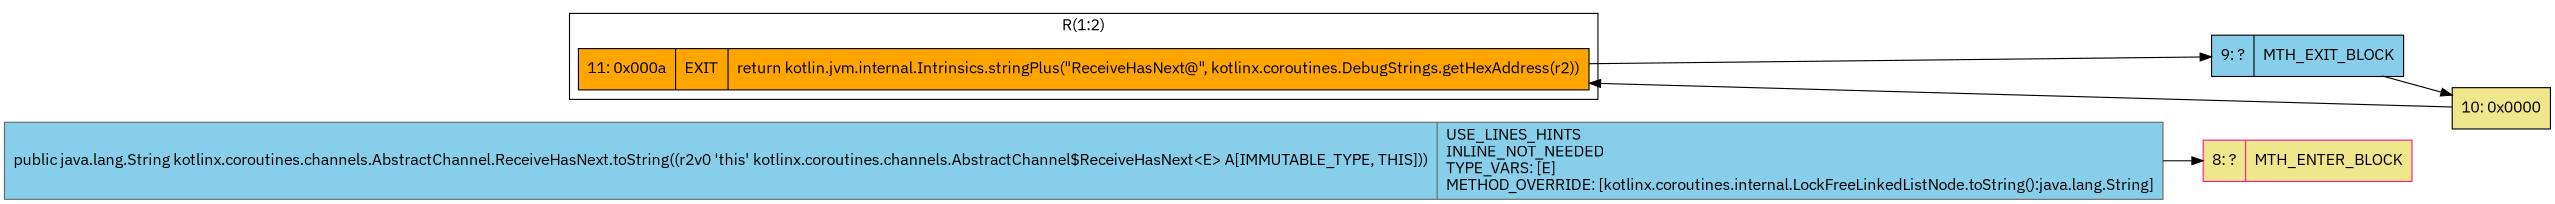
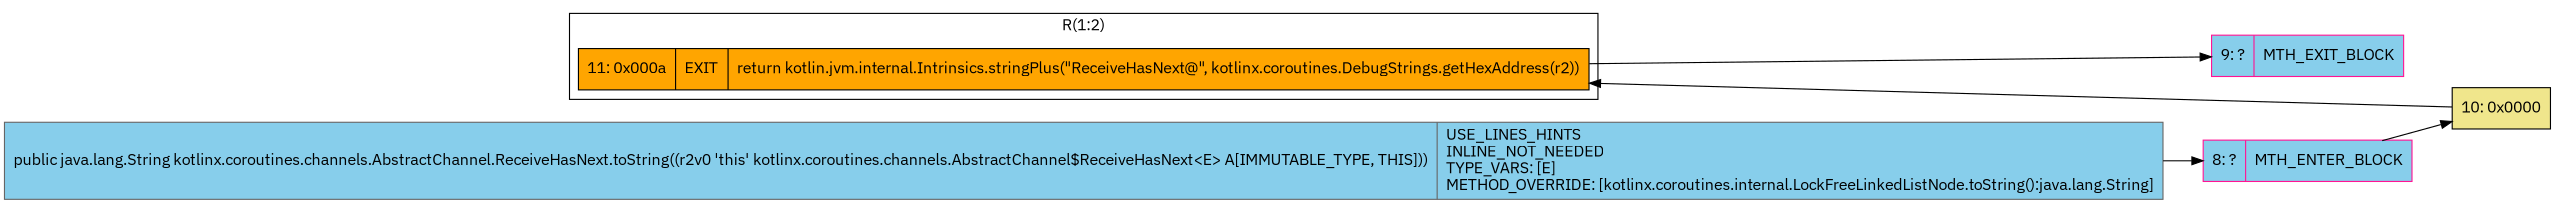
(2308, 56) -> (2308, 56)
(2411, 84) -> (2411, 133)
(2308, 161) -> (2308, 161)
